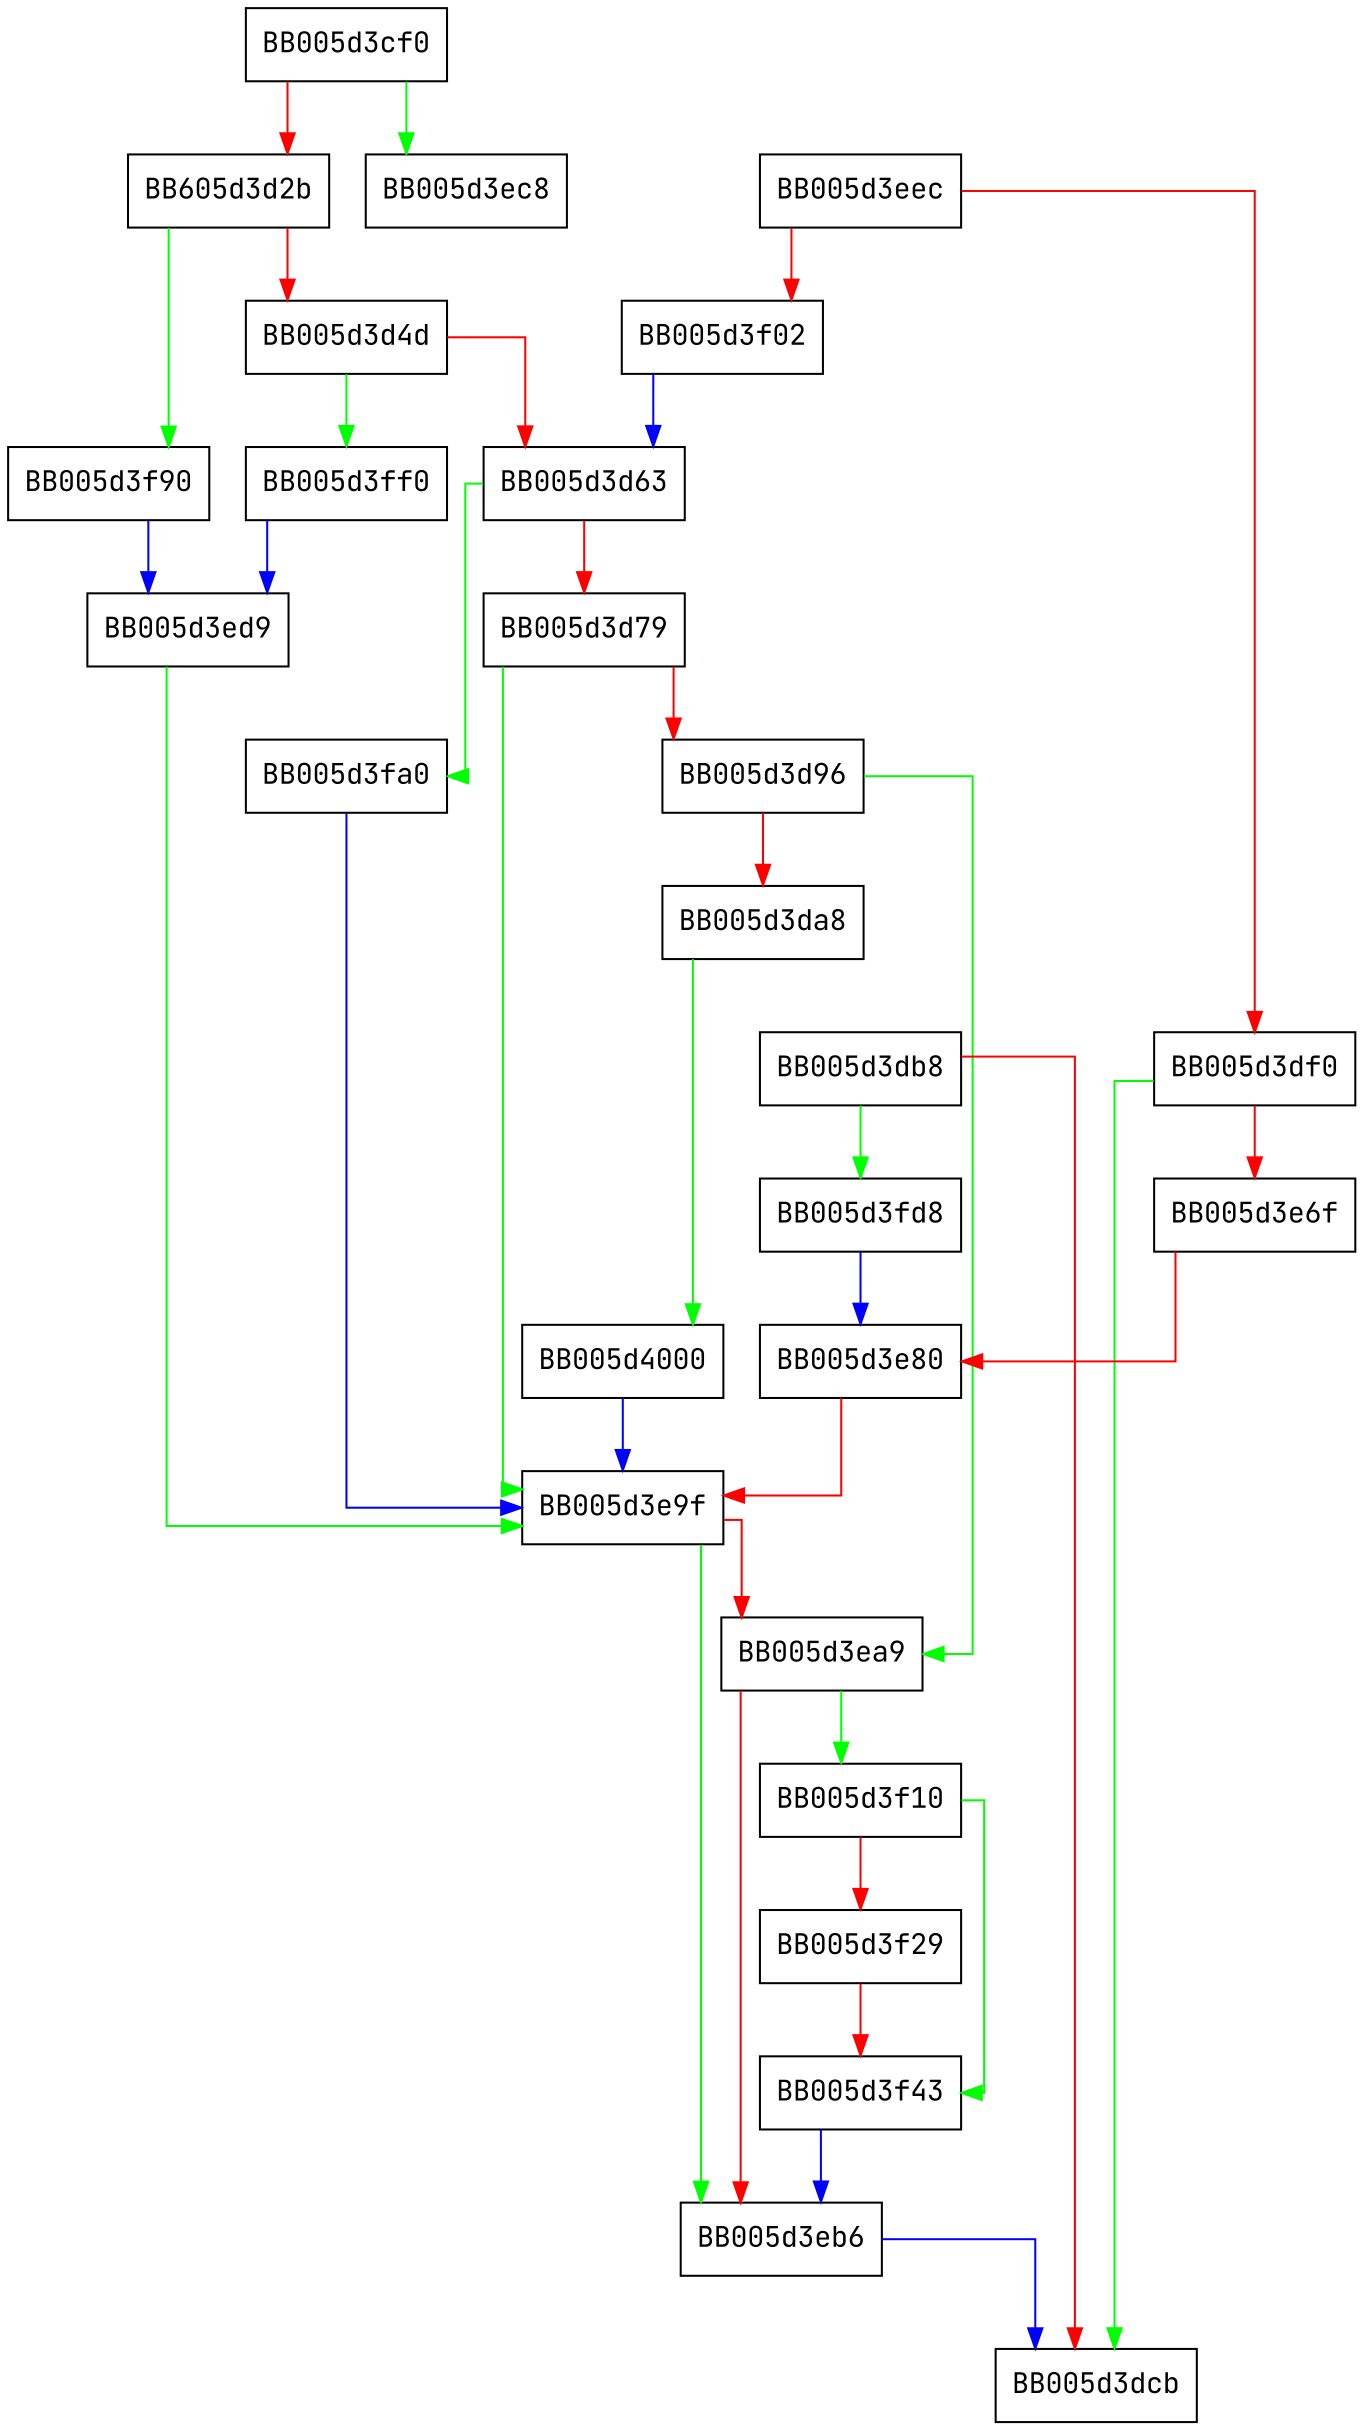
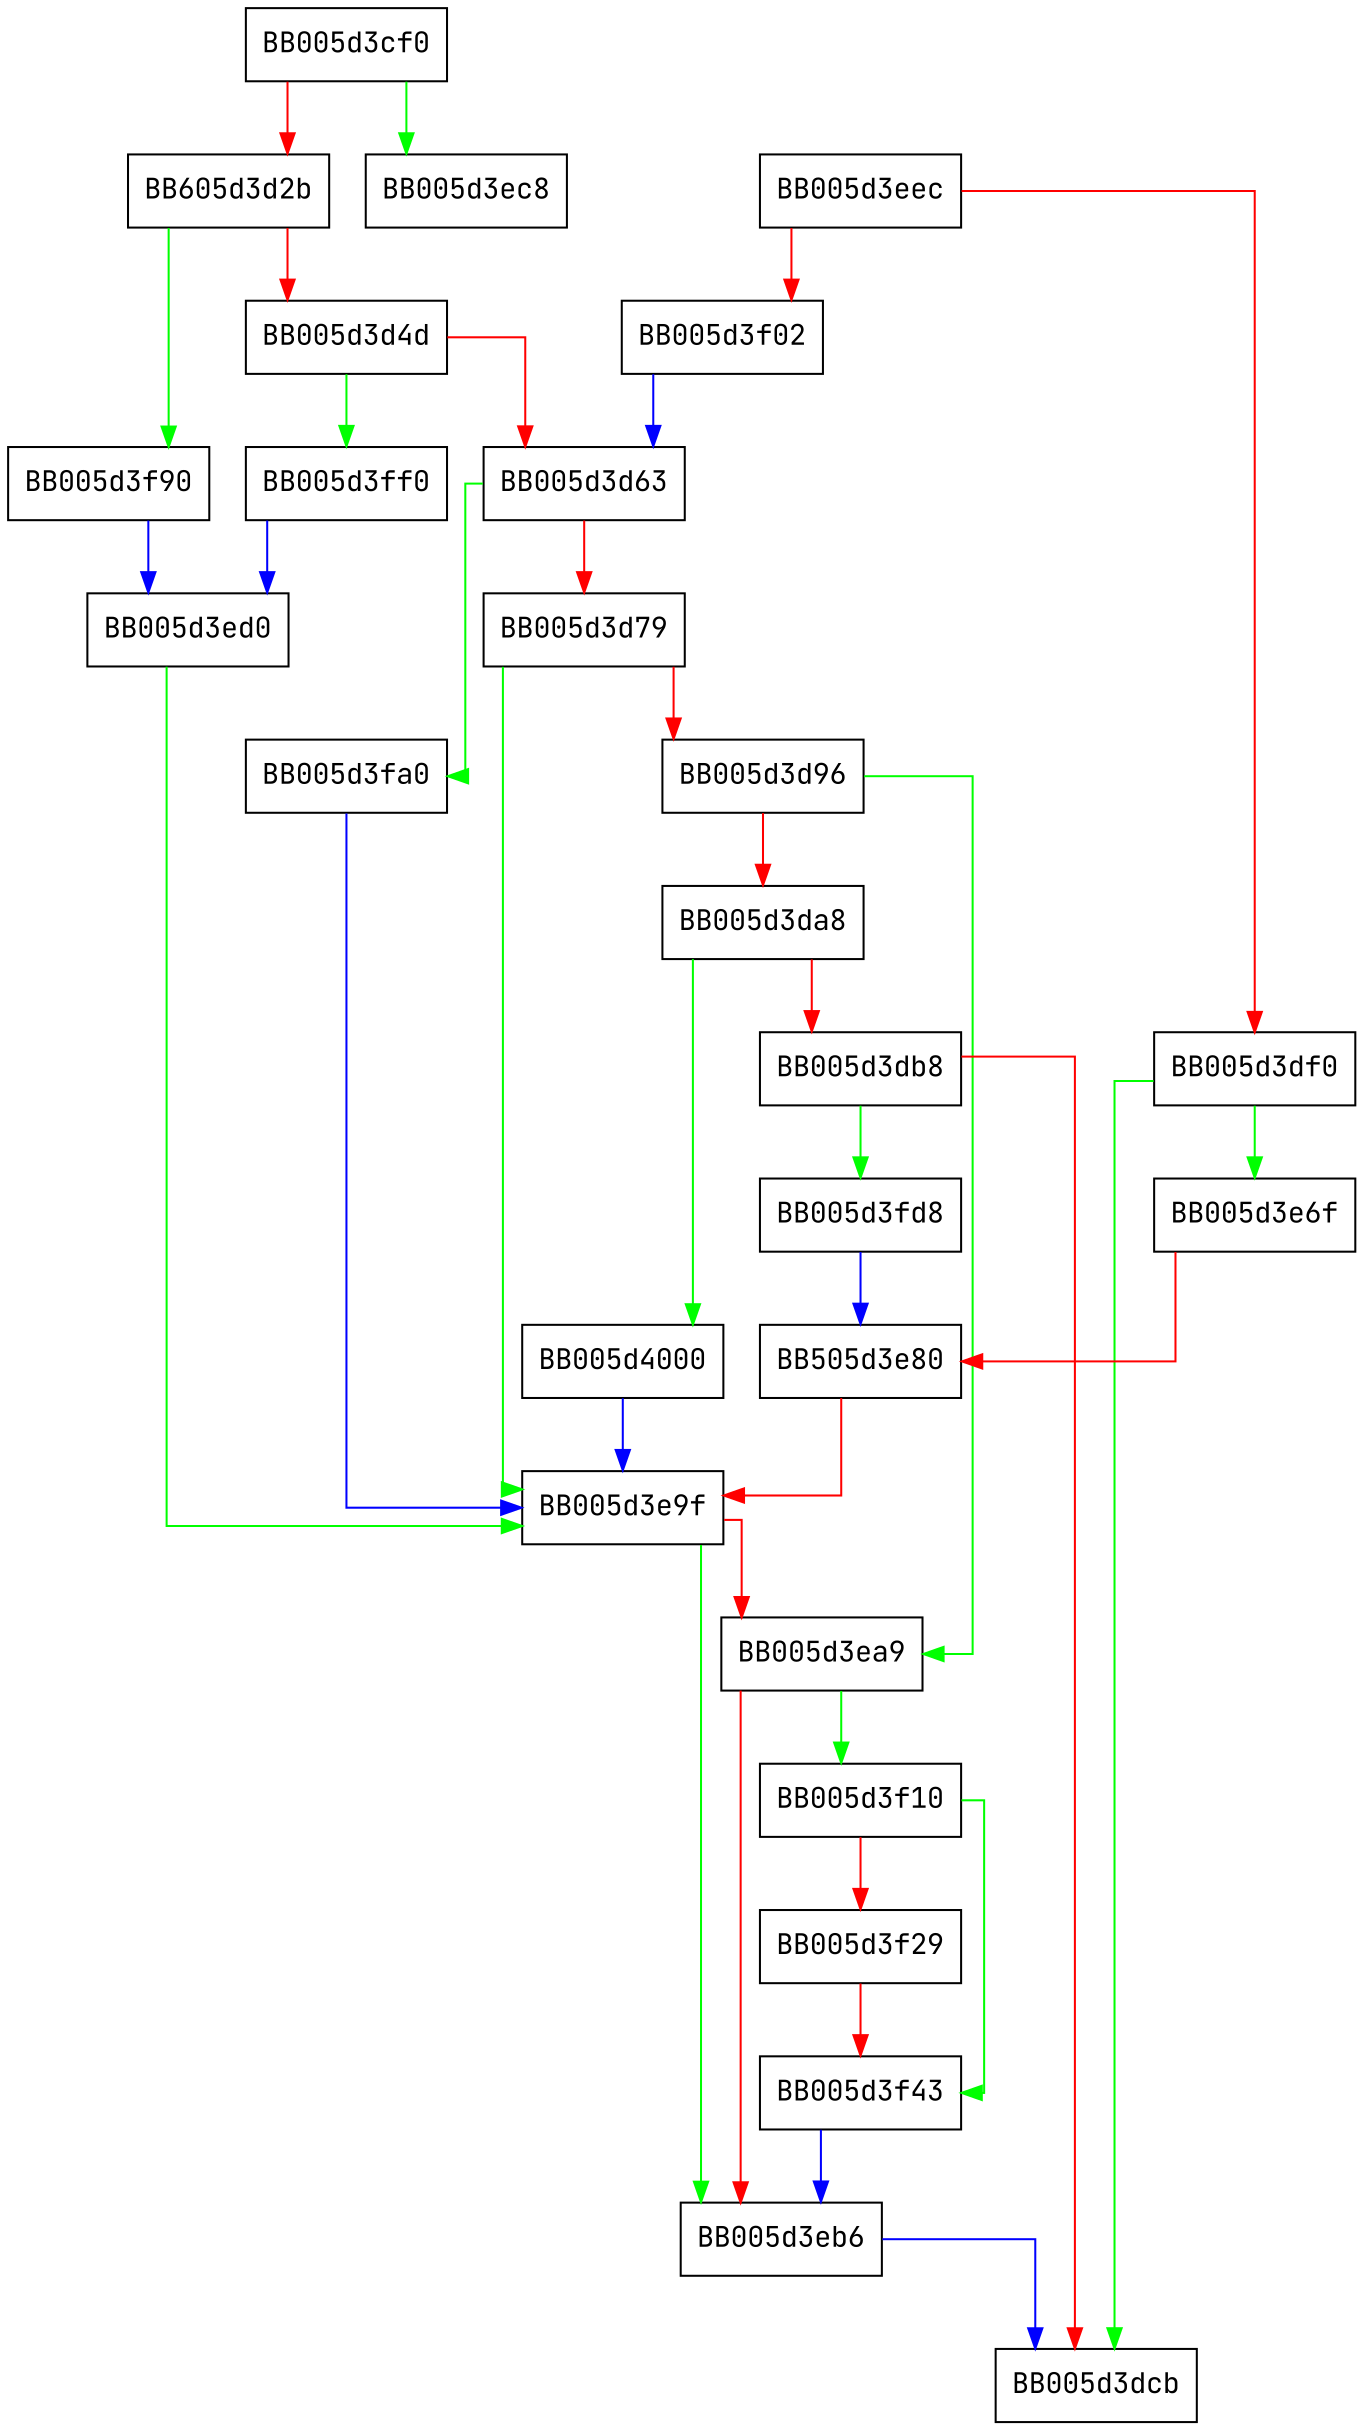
(188, 630) -> (188, 630)
none -> (812, 985)
(1255, 1132) -> (1255, 1132)
(861, 1361) -> (861, 1361)
